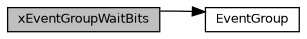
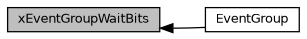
(176, 11) -> (189, 28)
